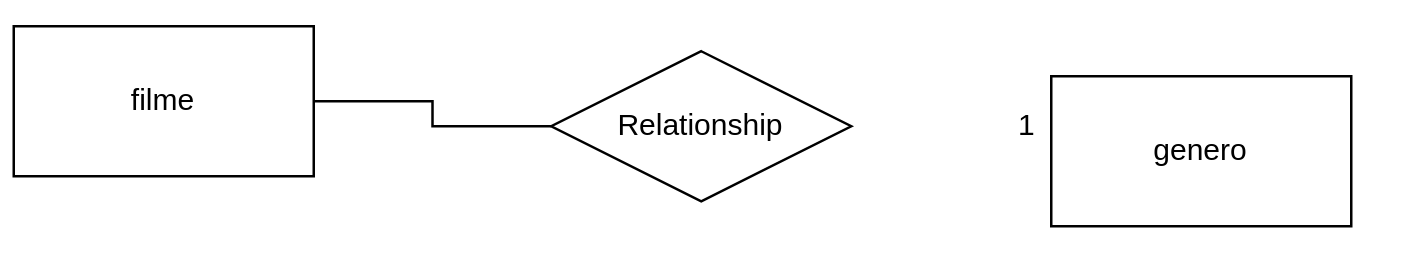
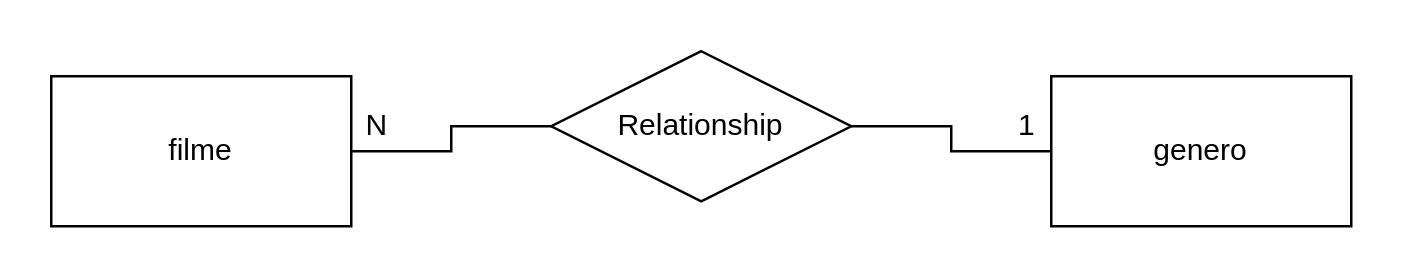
(164, 101) -> (201, 151)
none -> (376, 126)
none -> (951, 138)
